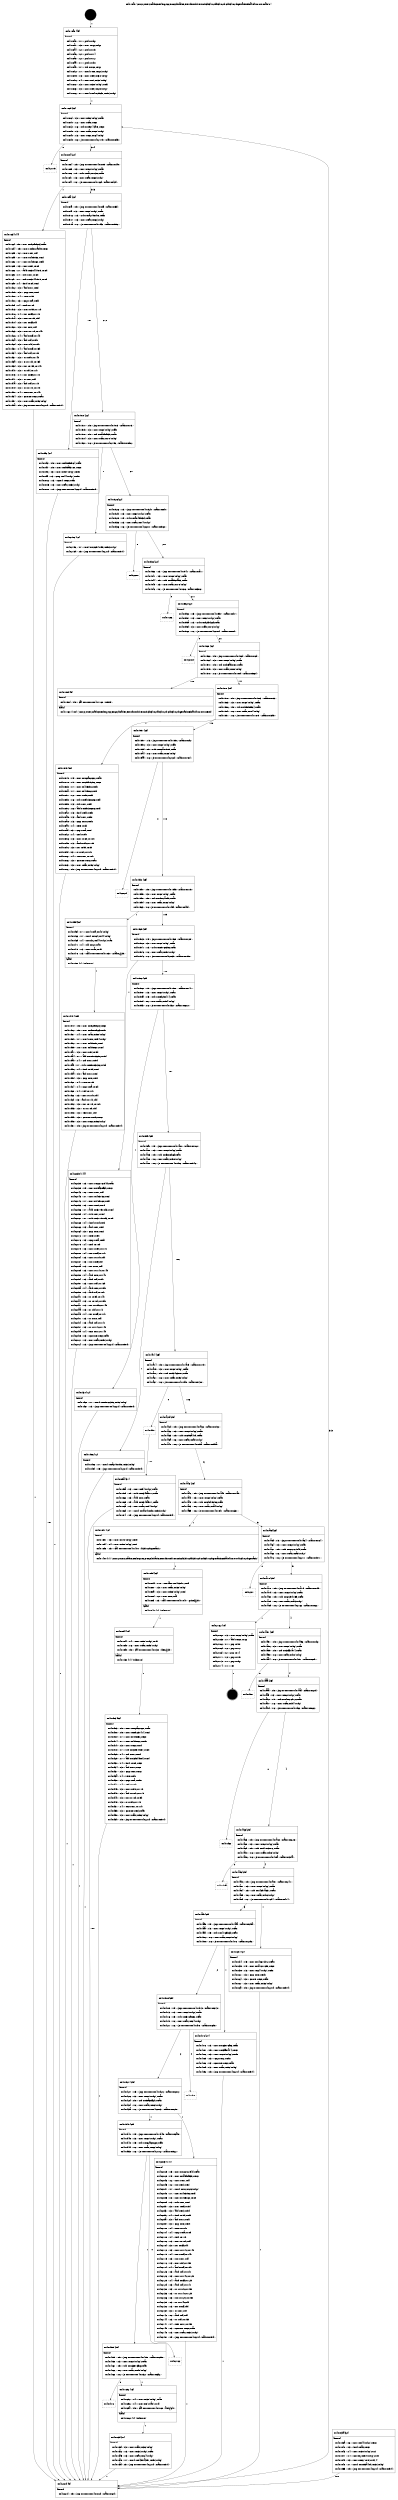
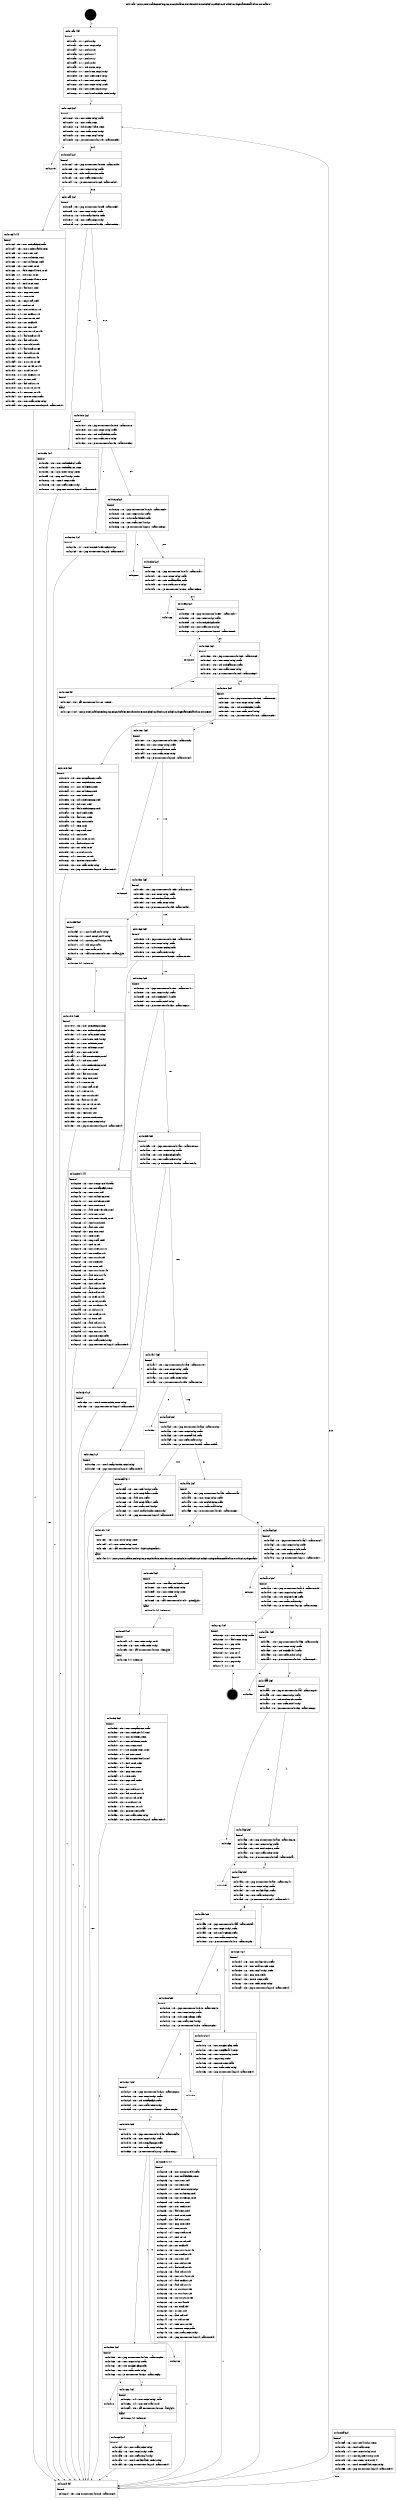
(148, 1454) -> (169, 1461)
